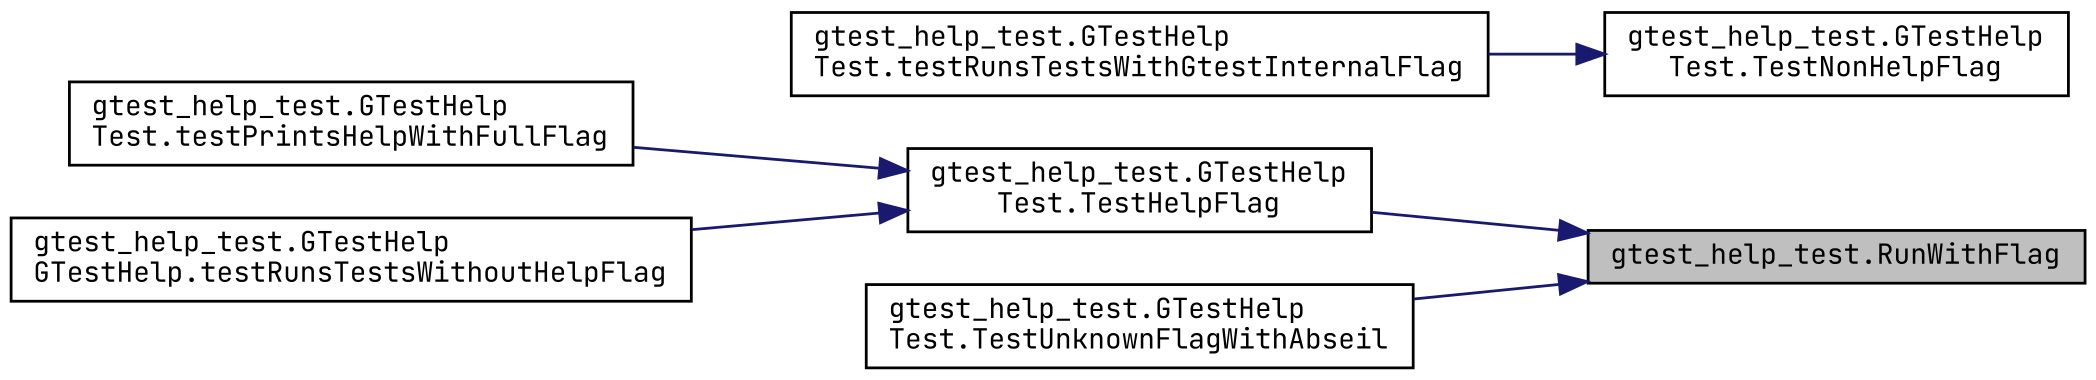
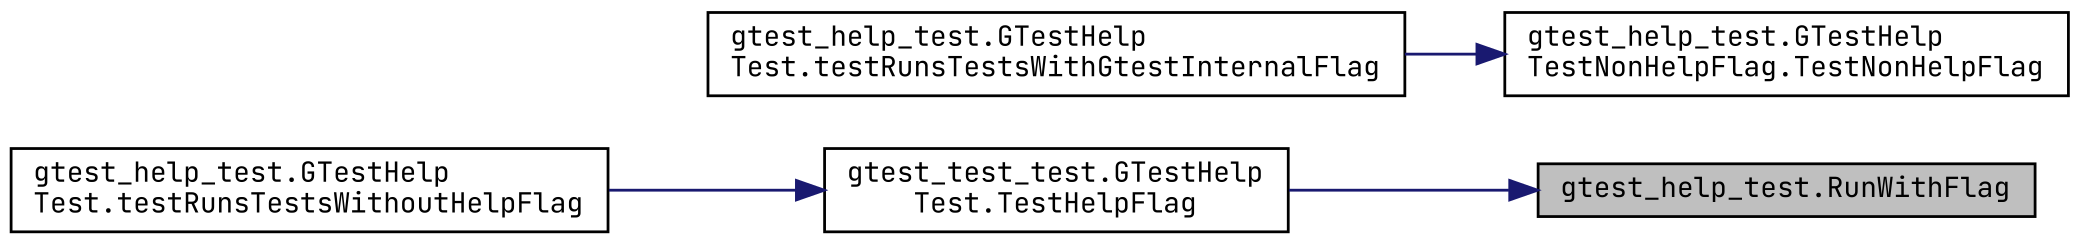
(1837, 54) -> (1787, 54)
(351, 124) -> none
(1140, 190) -> (1056, 190)
(351, 260) -> (310, 190)
(1140, 326) -> none
